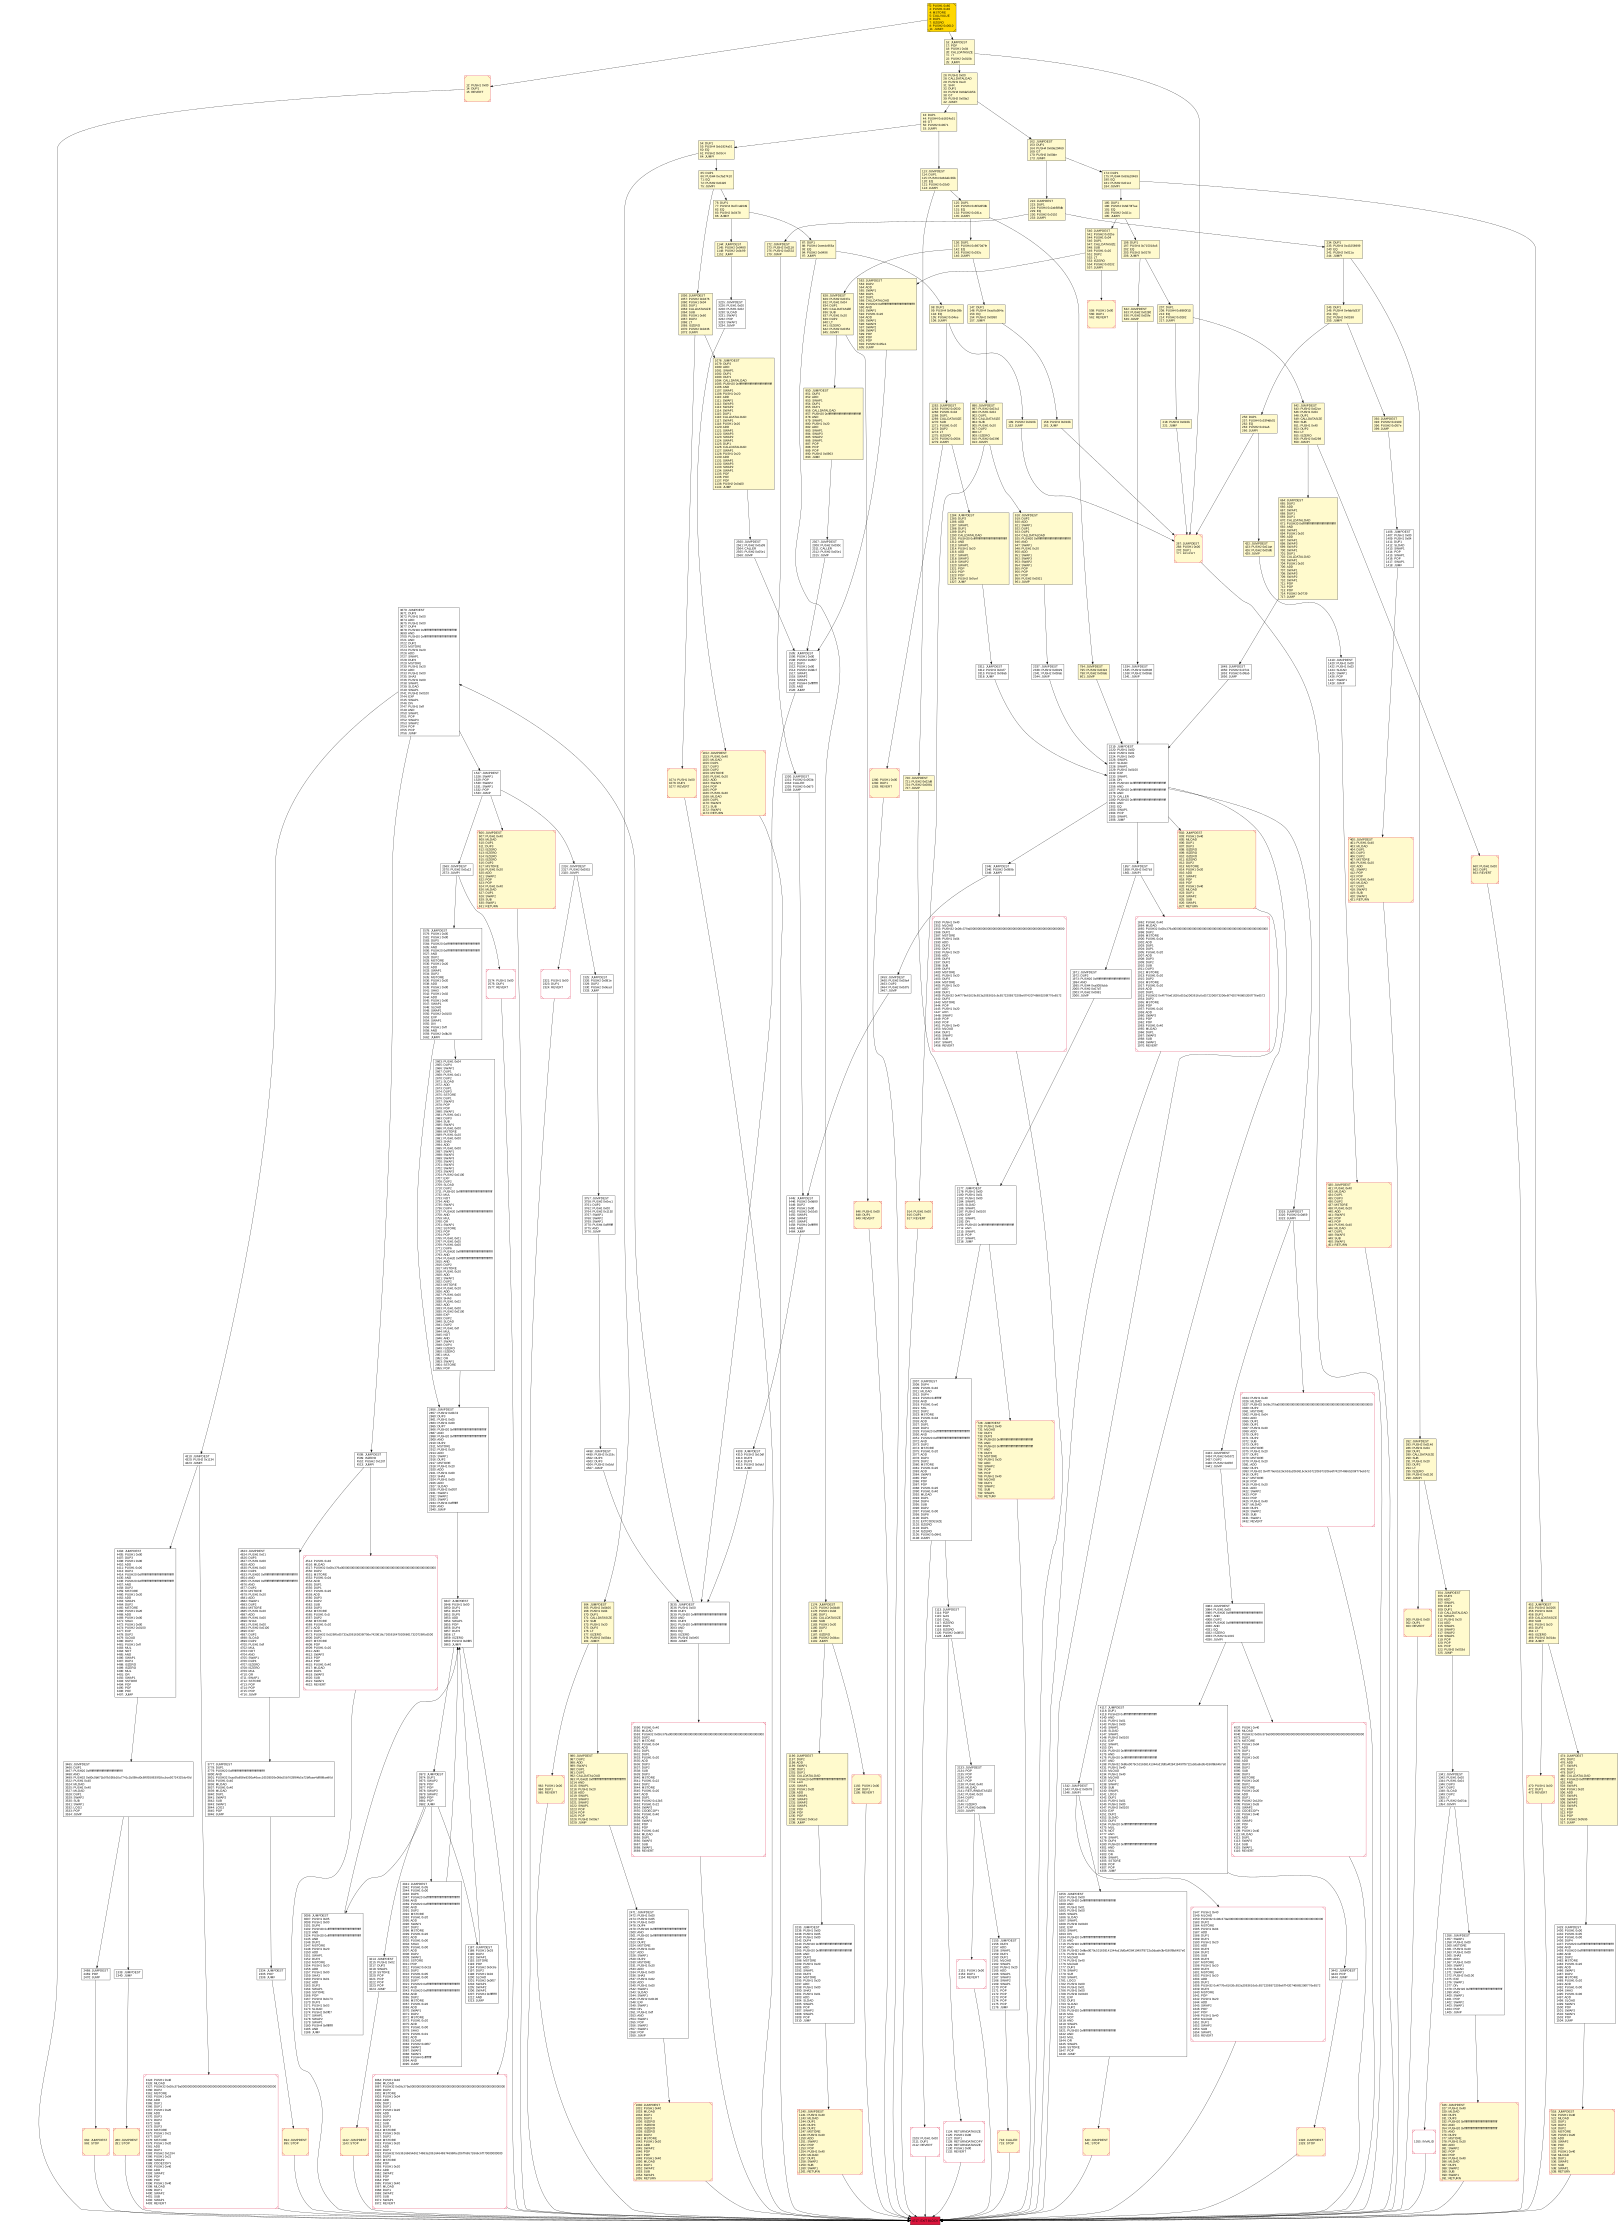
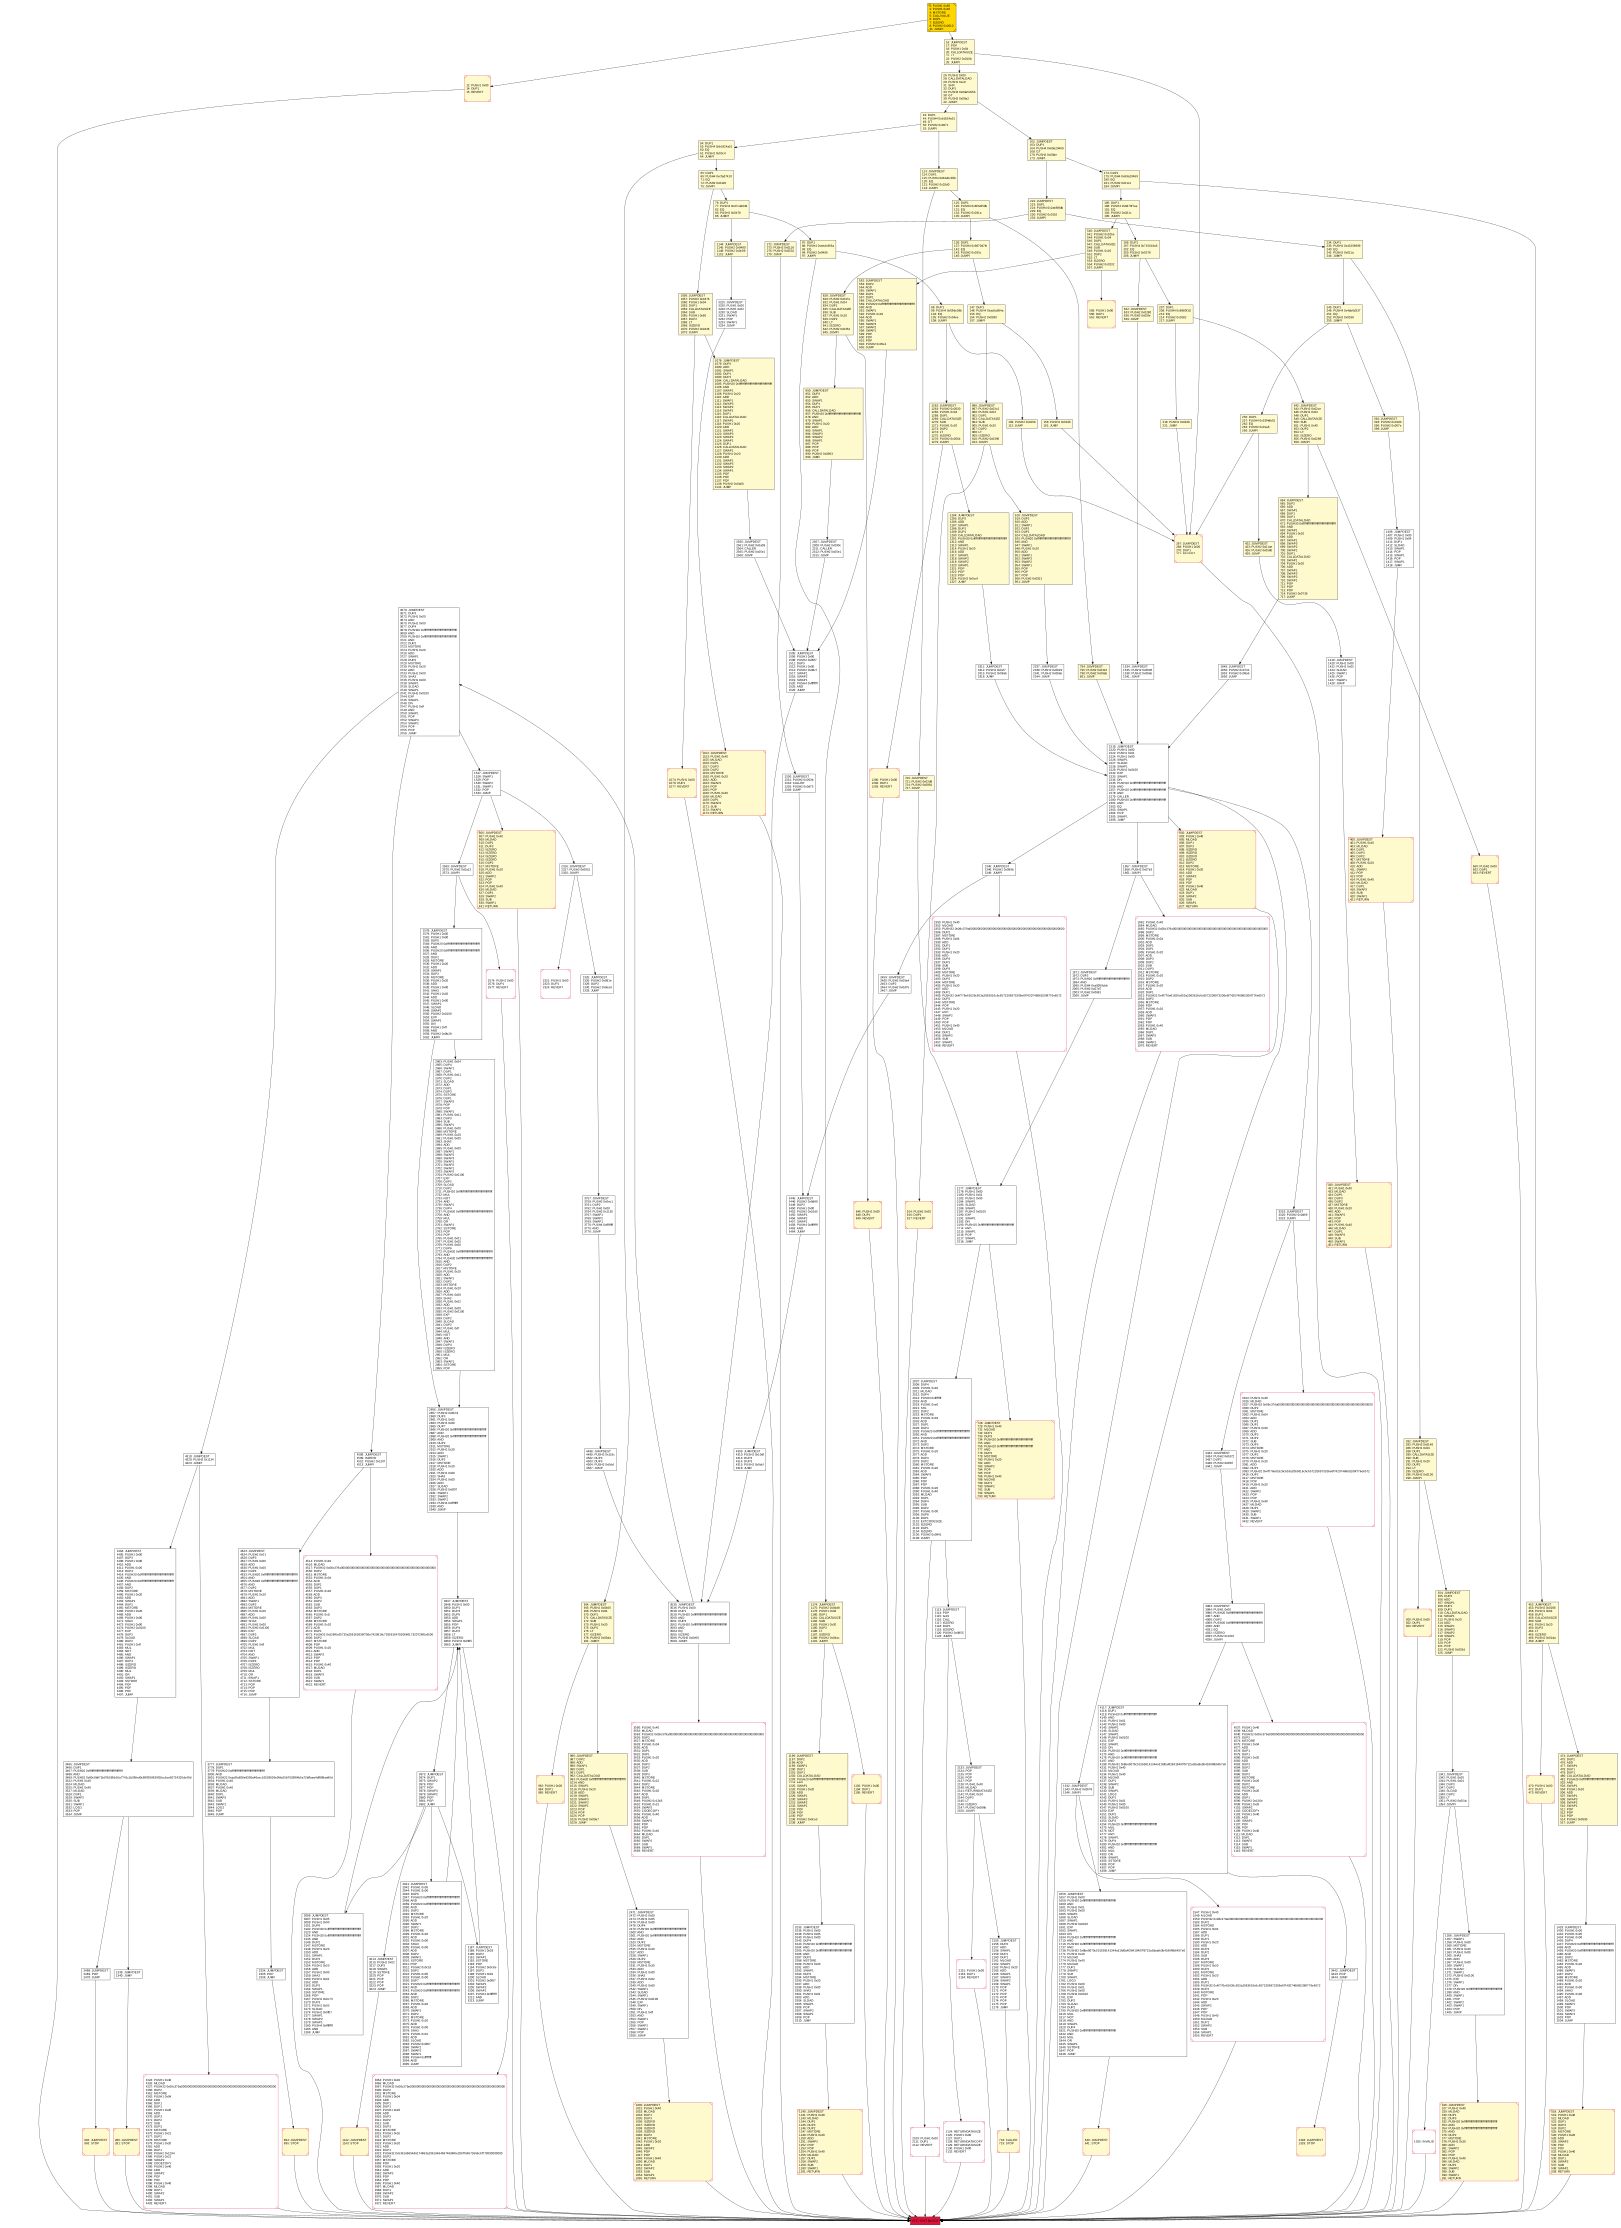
(530, 1783) -> none
(1127, 2216) -> none
